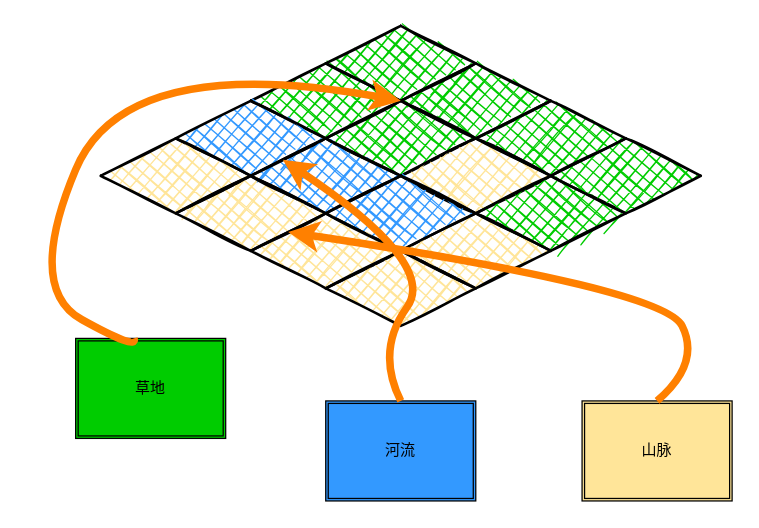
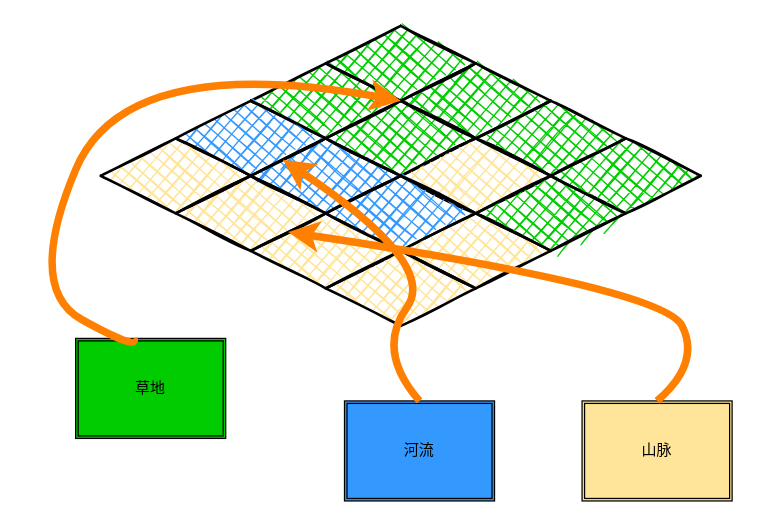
(401, 451) -> (419, 451)
